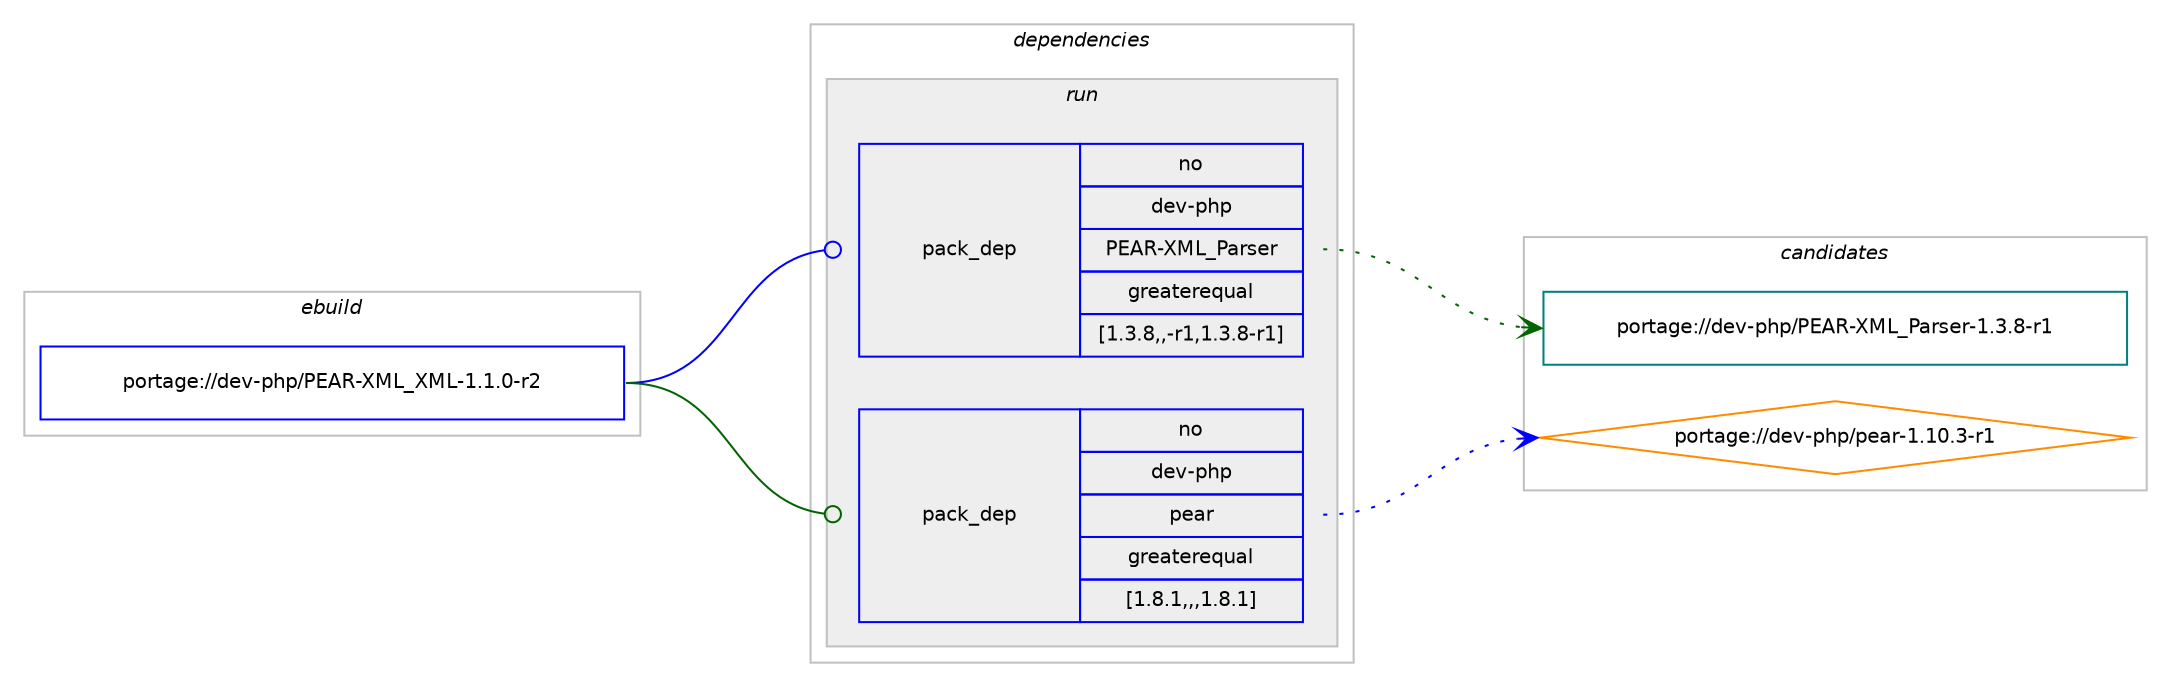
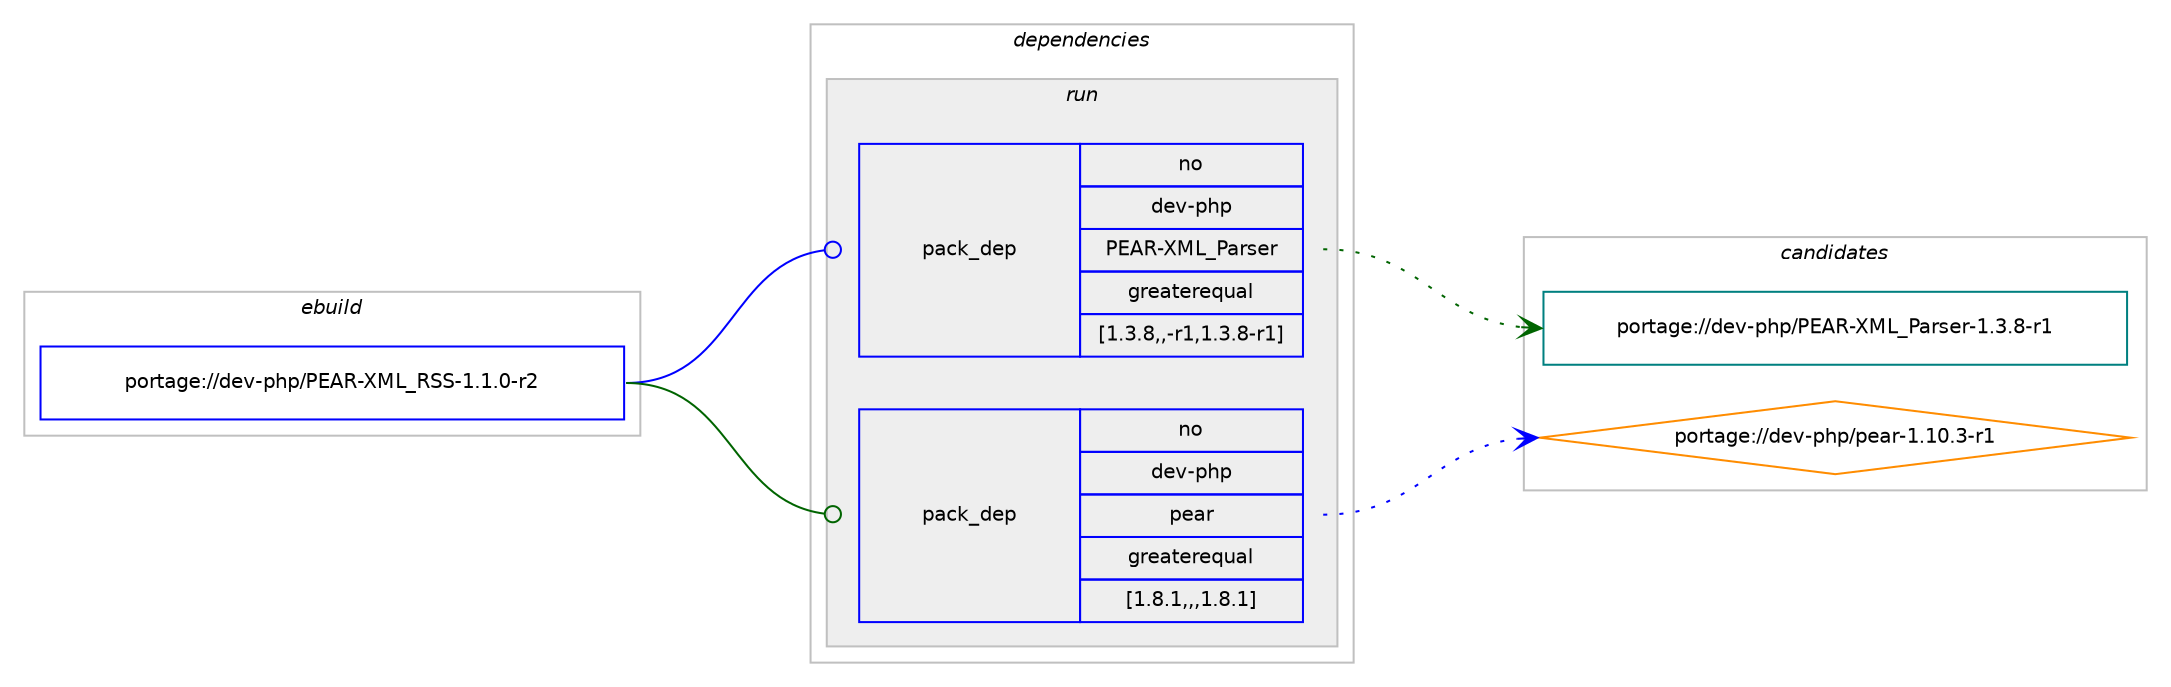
(332, 383) -> (332, 383)
